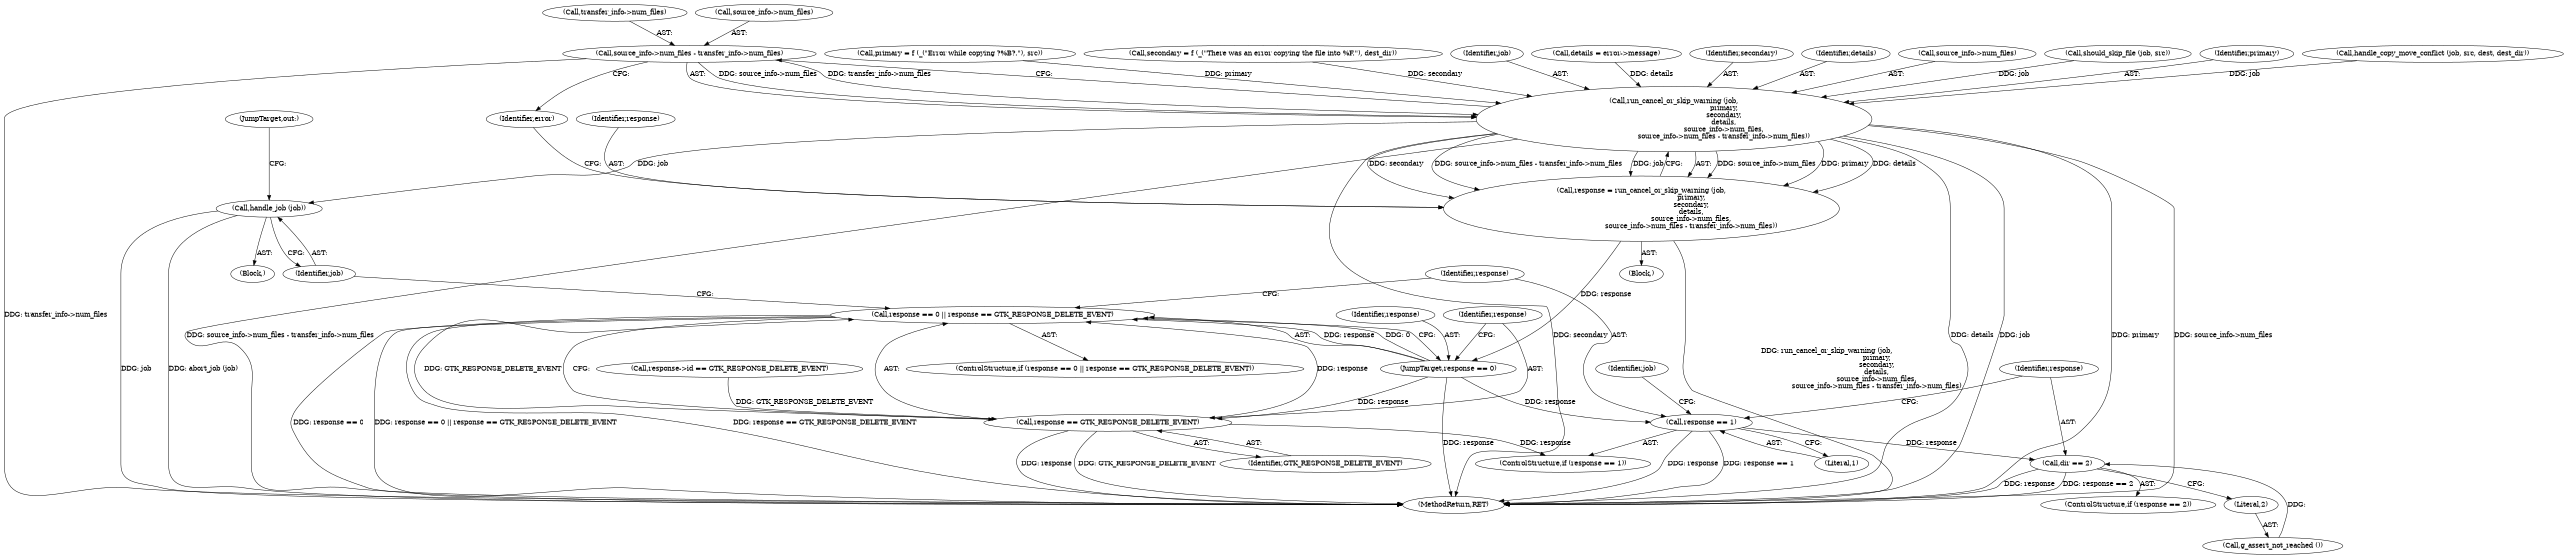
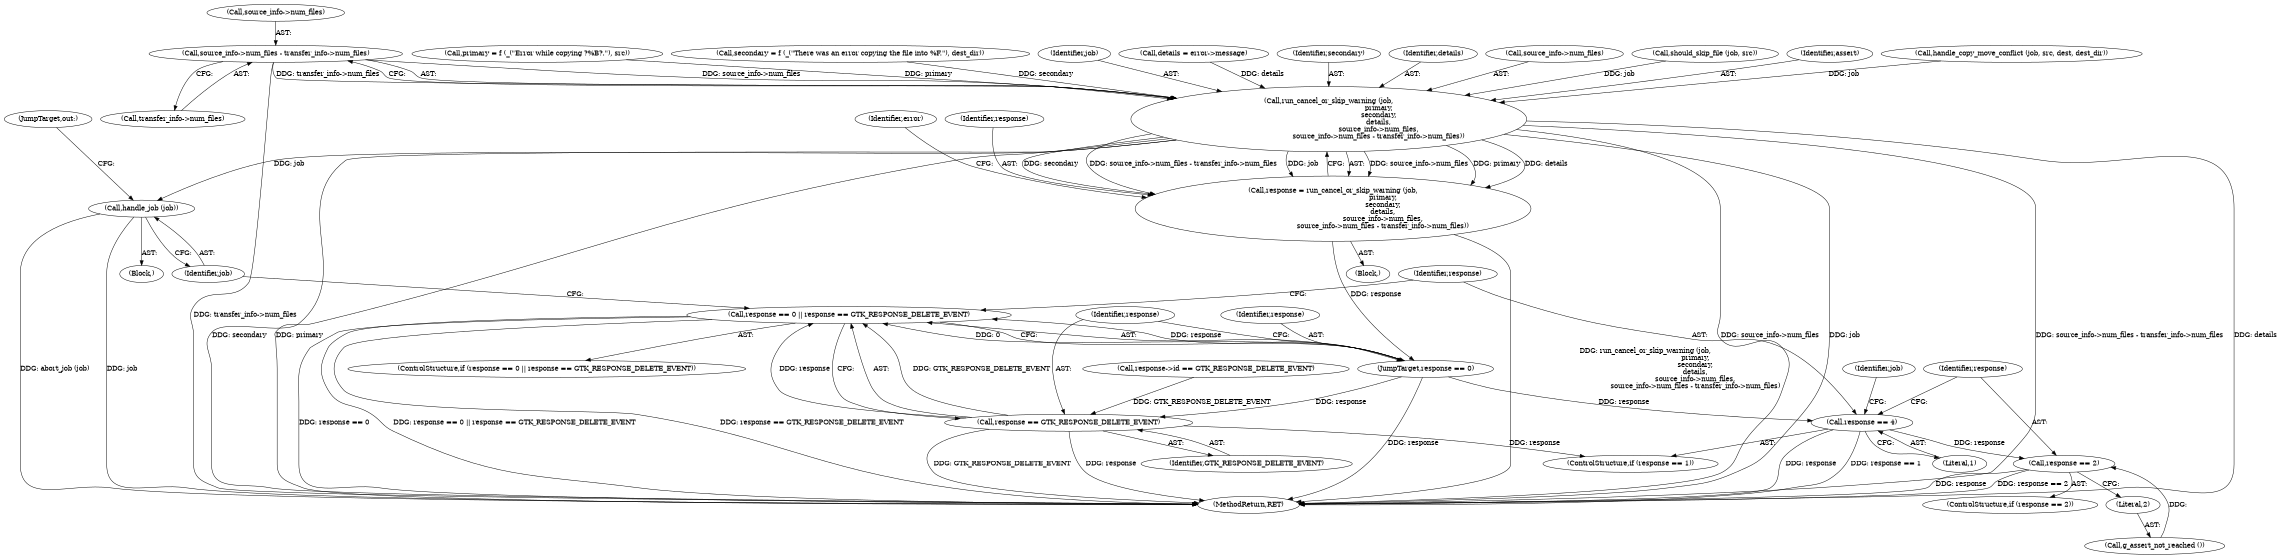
(2247, 54) -> (1830, 54)
(591, 78) -> (191, 75)
(1701, 423) -> (1862, 423)
(2067, 464) -> (2064, 464)
